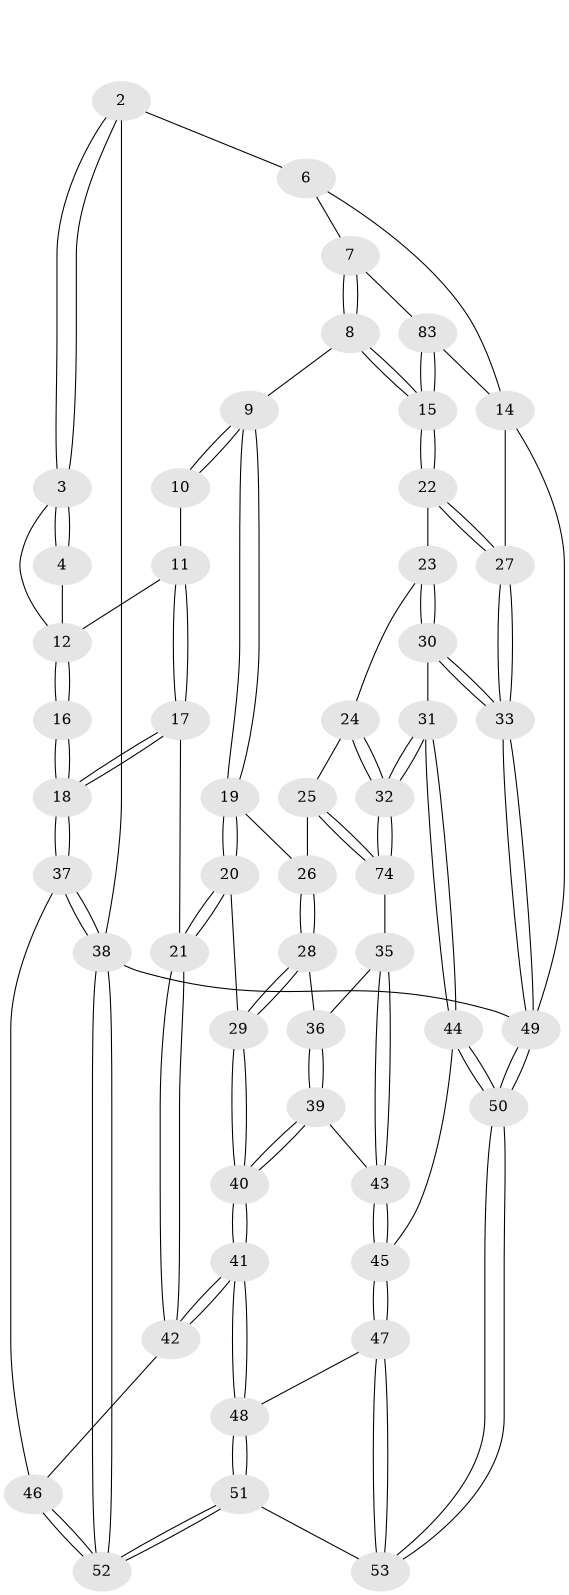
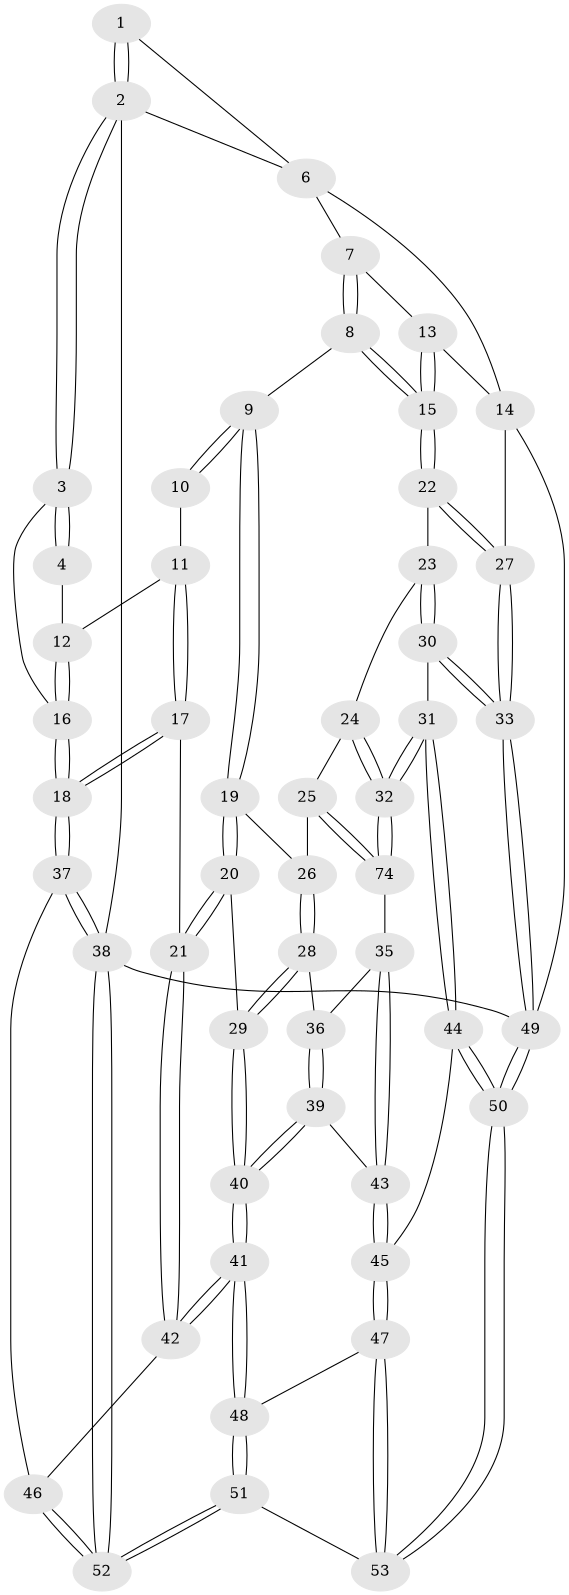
none -> (121, 24)
(428, 333) -> (428, 333)
(20, 565) -> (15, 602)
